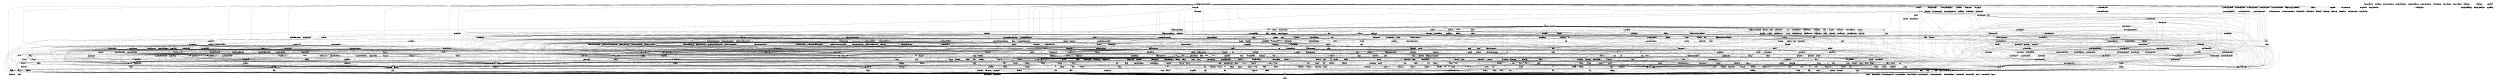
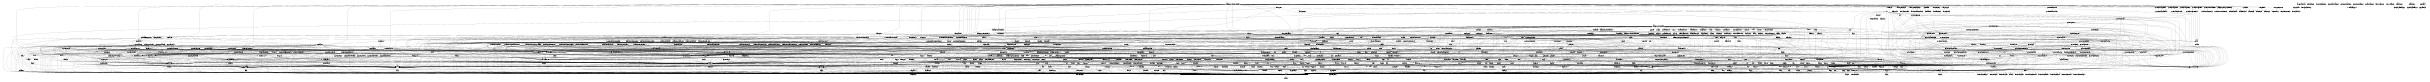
none -> (1661, 60)
(1405, 63) -> none
